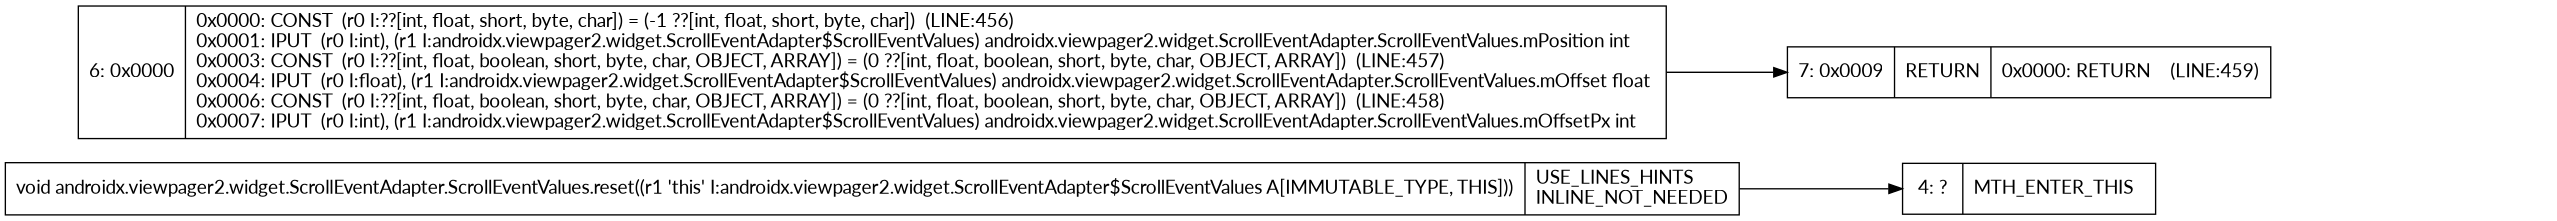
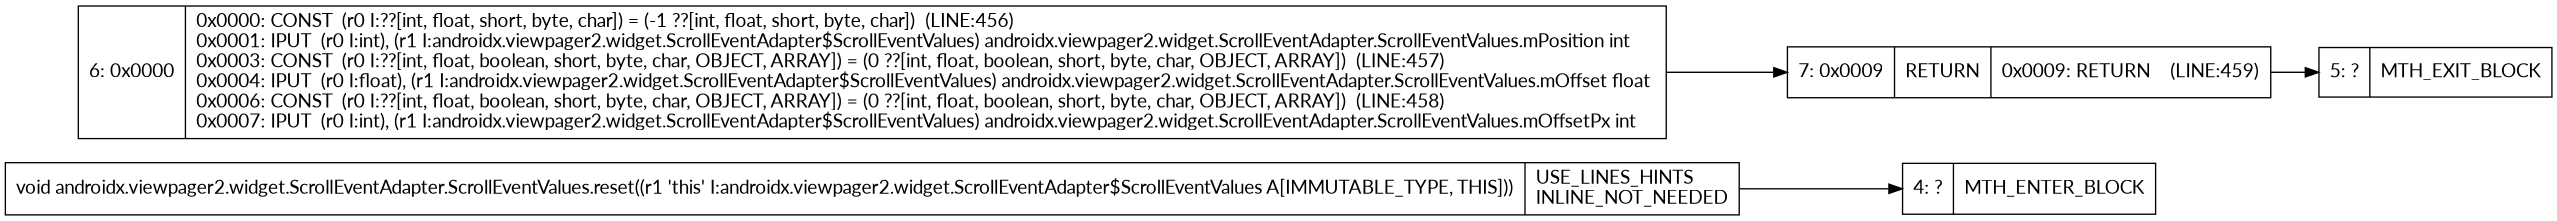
(2131, 72) -> (2131, 72)
none -> (2435, 72)
(2054, 188) -> (2055, 188)
